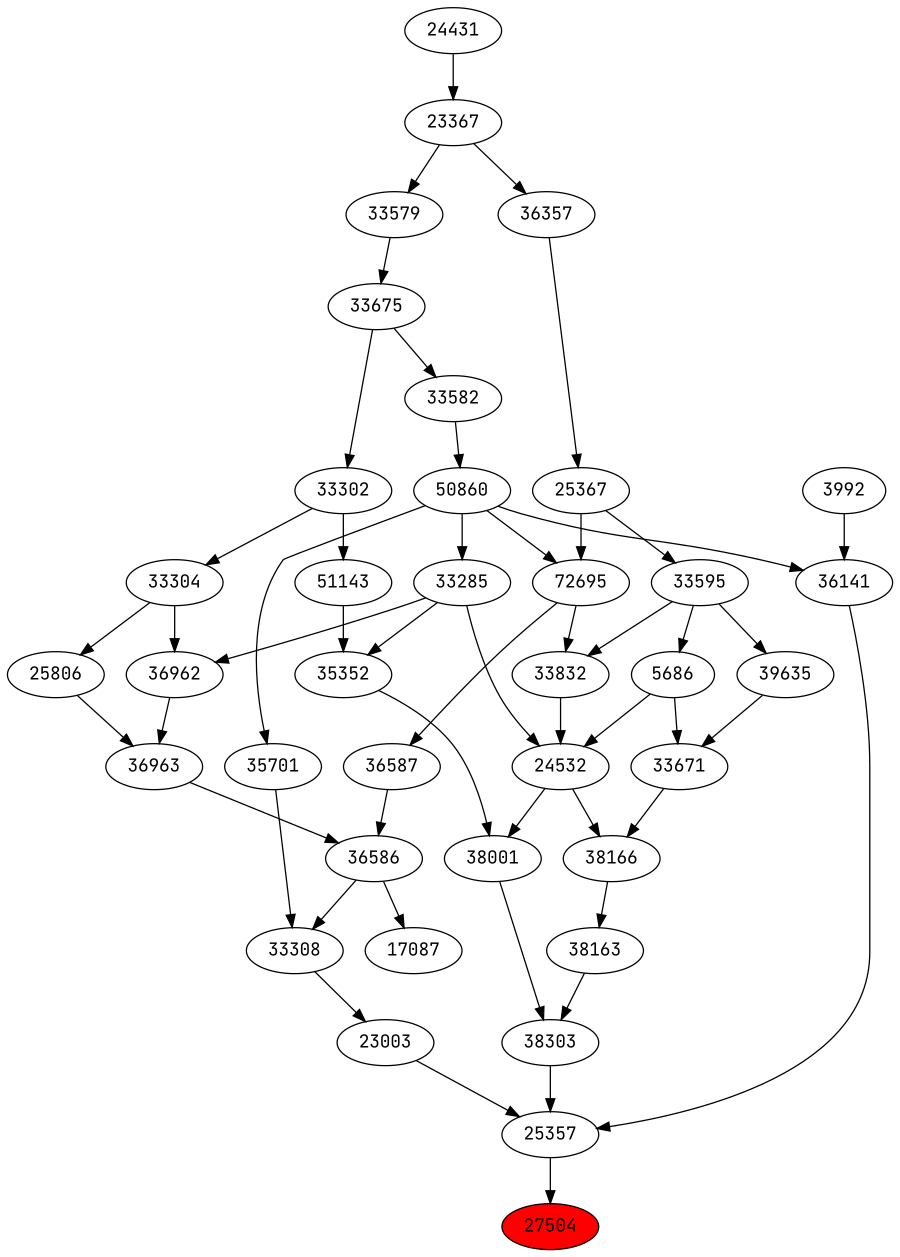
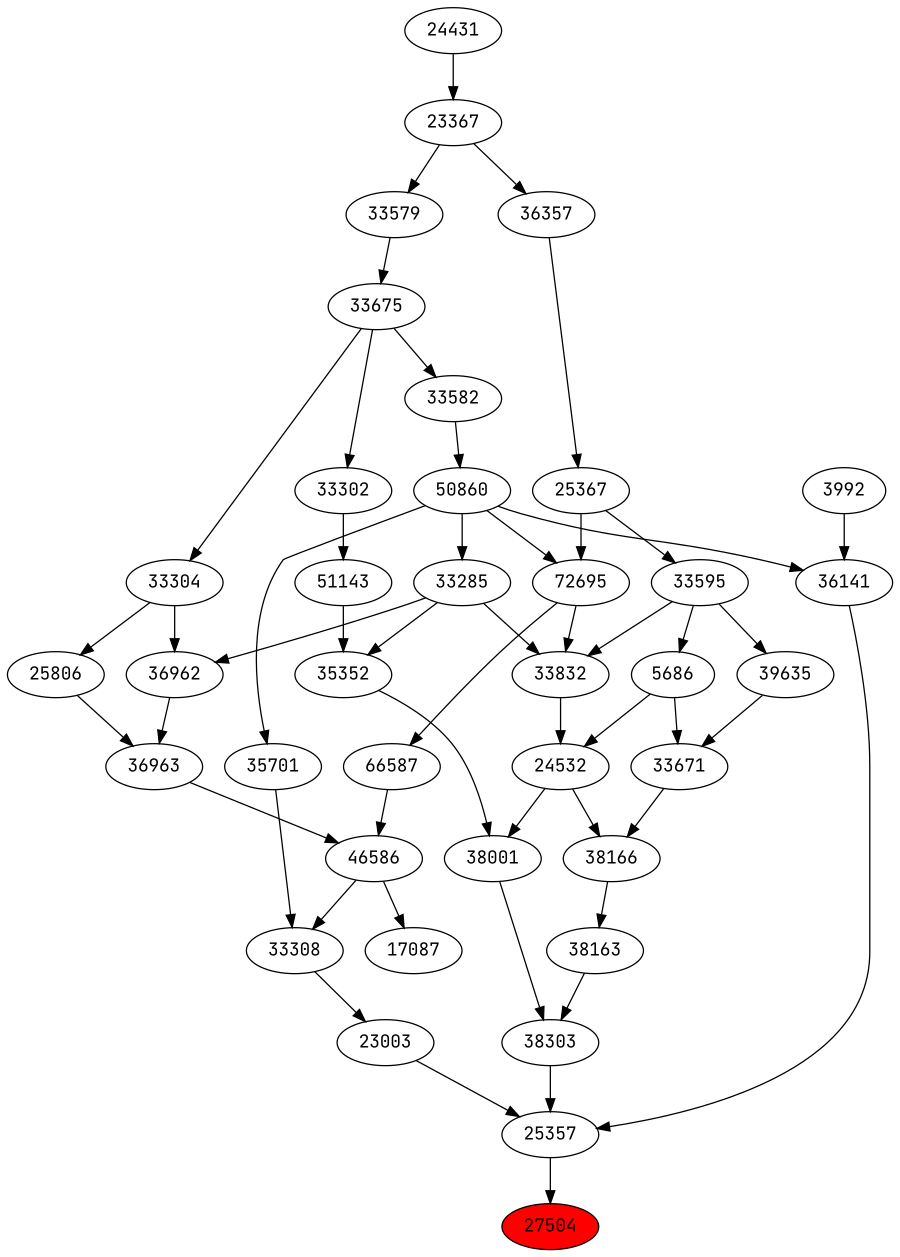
(265, 533) -> (280, 439)
(490, 676) -> (506, 624)
(392, 767) -> (392, 767)
(374, 859) -> (374, 859)
